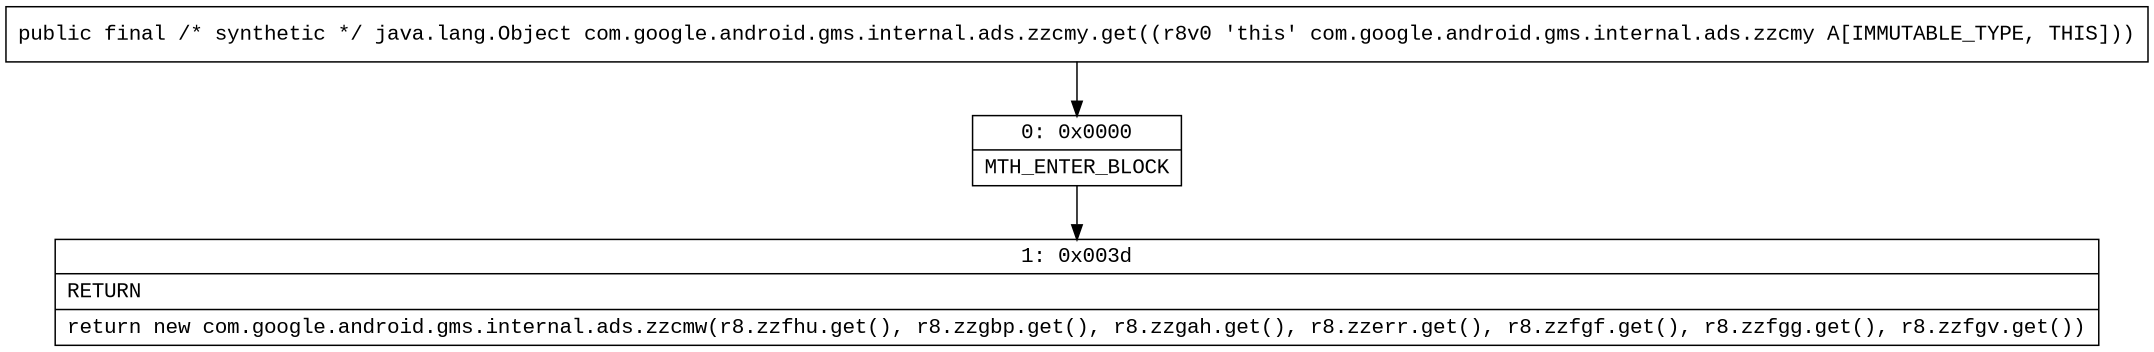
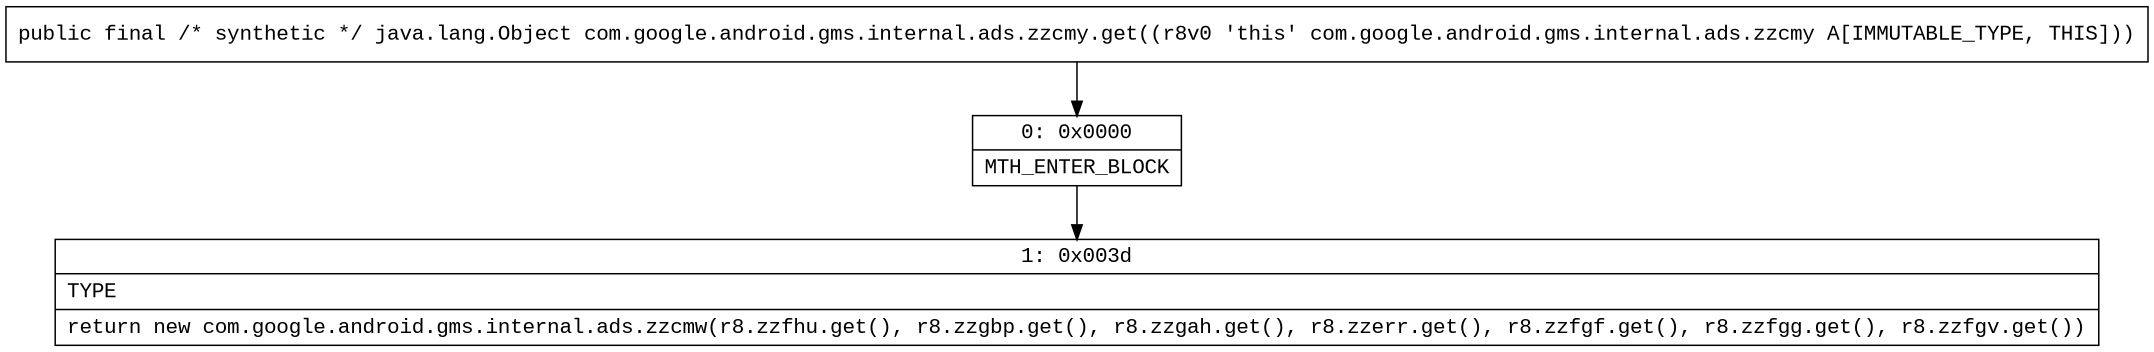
(104, 291) -> (92, 291)
